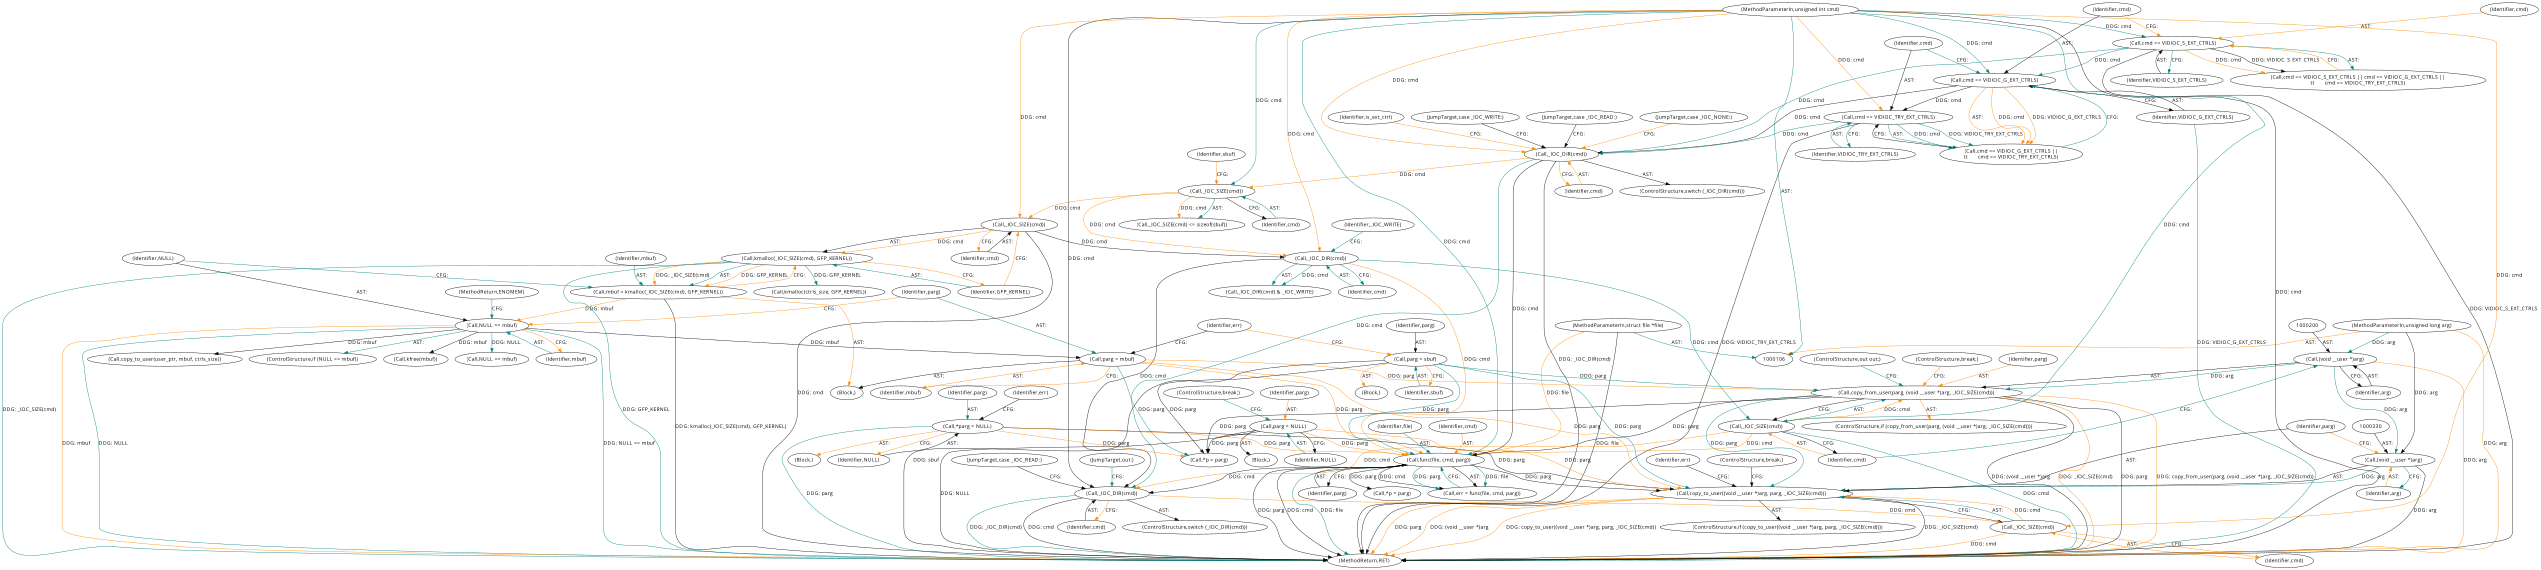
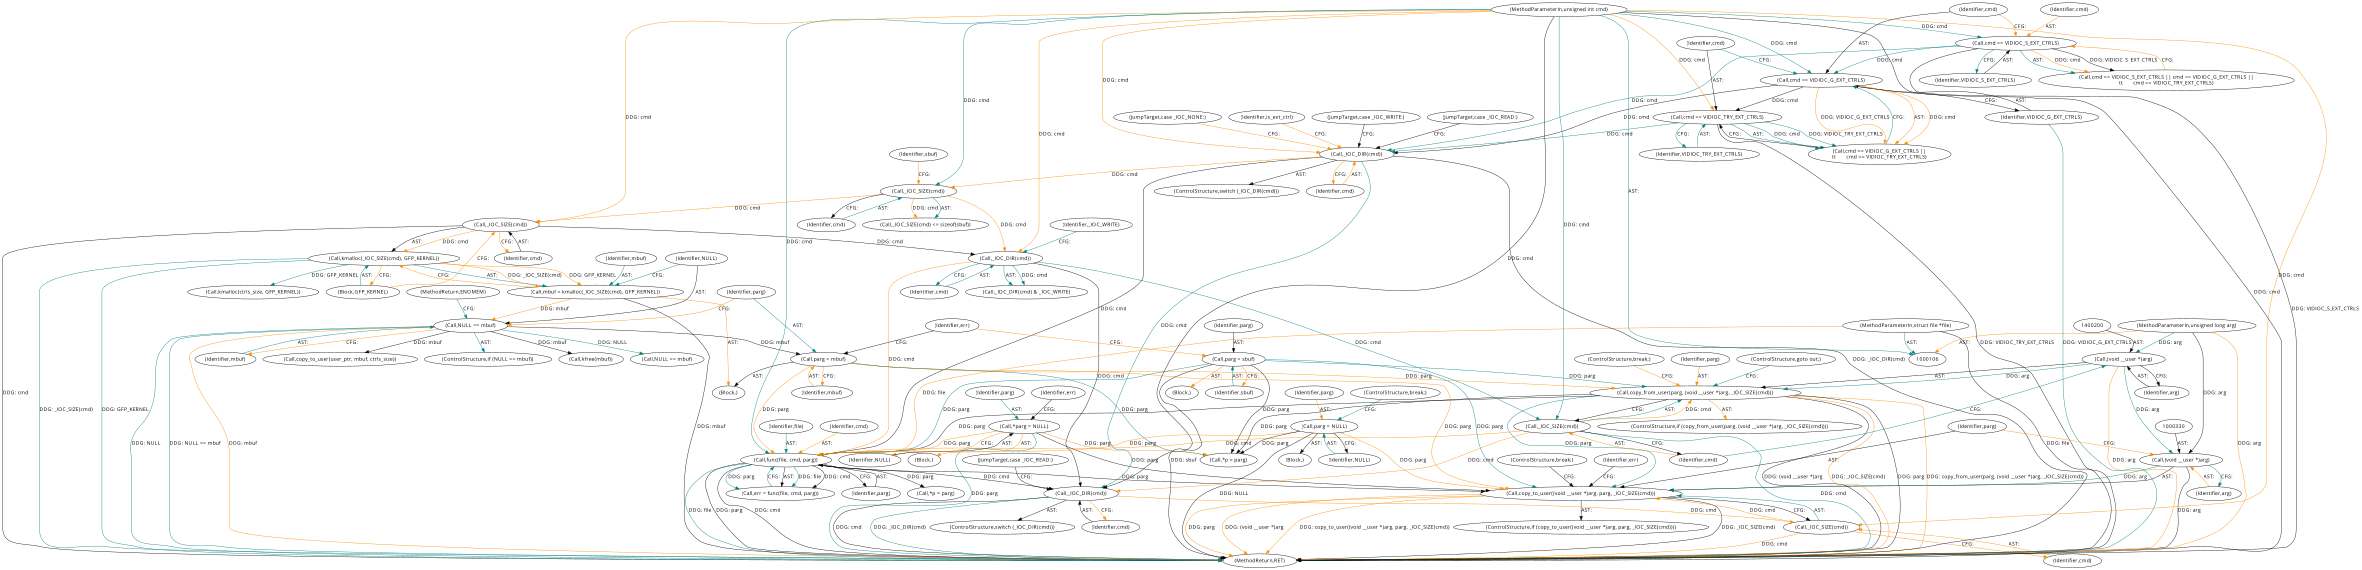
(1000, 292) -> (363, 292)
(2307, 326) -> (2092, 326)
(1848, 359) -> (1786, 359)
(731, 426) -> (711, 426)
(1112, 460) -> none
